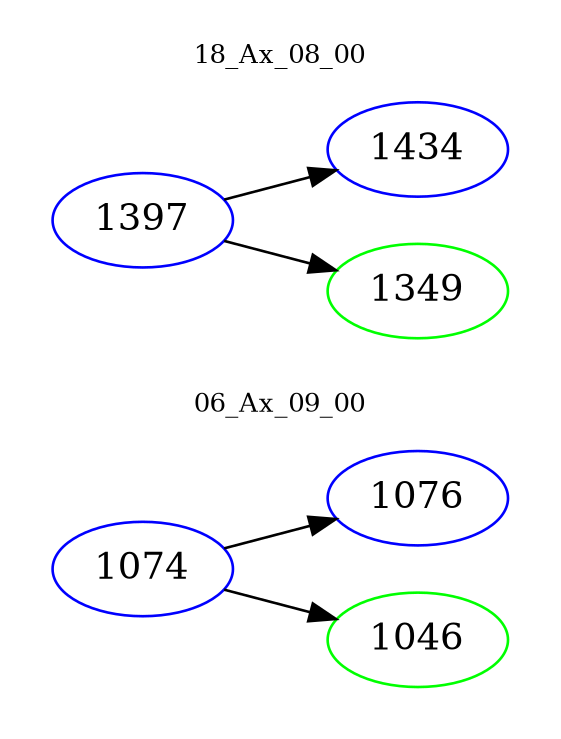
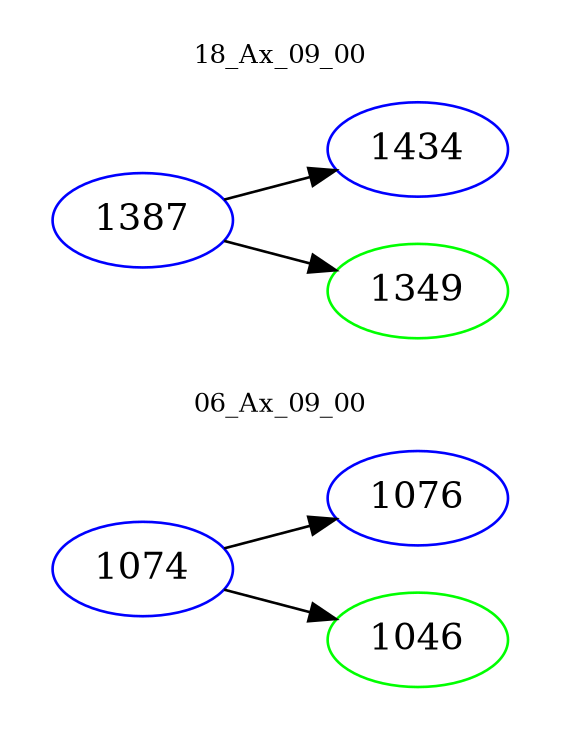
(280, 56) -> (280, 56)
(143, 220) -> (143, 220)
